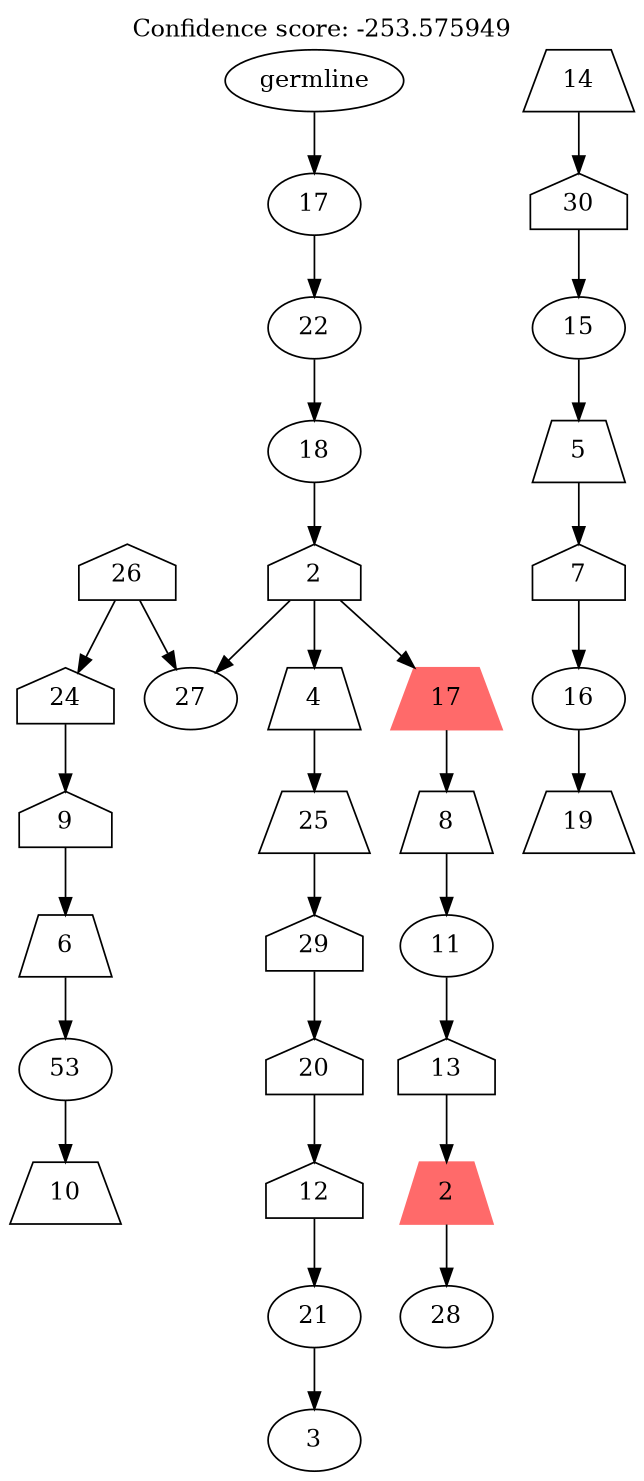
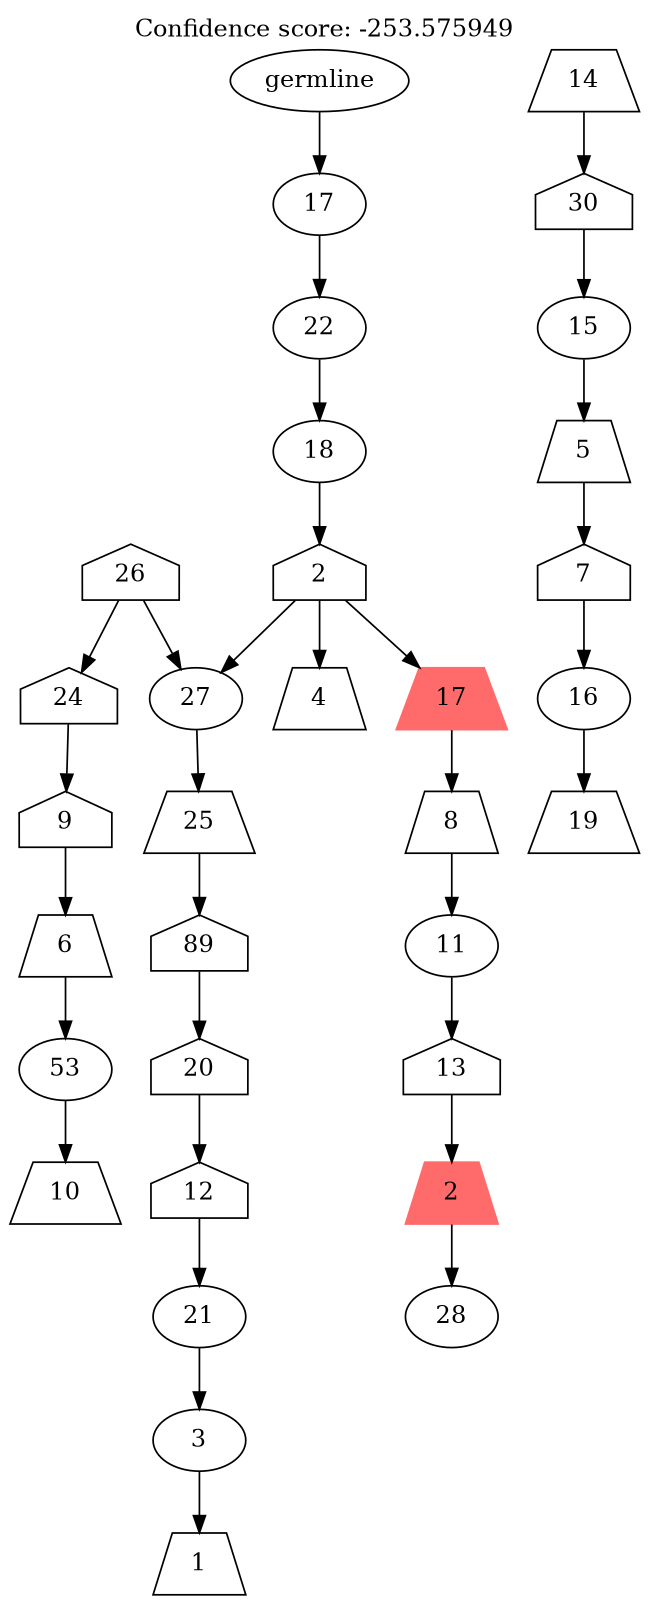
(314, 752) -> (197, 752)
(314, 946) -> (199, 946)
none -> (199, 1564)
